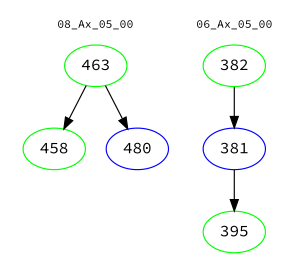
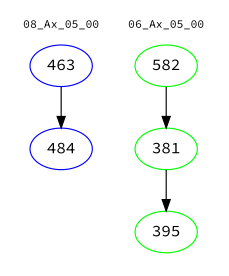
(96, 66) -> (61, 66)
(234, 66) -> (166, 66)
(54, 149) -> none
(137, 149) -> (61, 149)
(234, 149) -> (166, 149)
